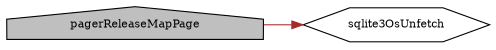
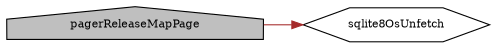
(396, 25) -> (396, 25)
